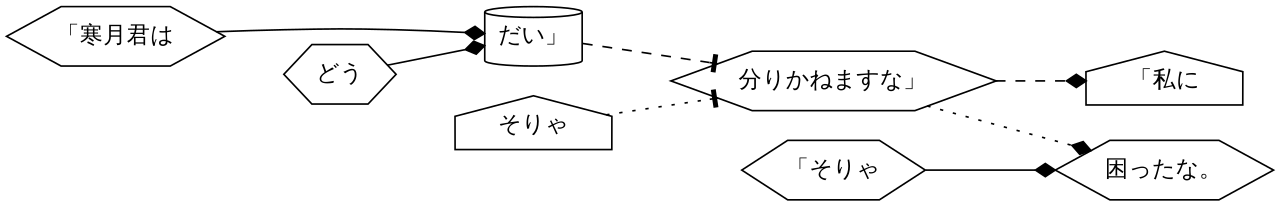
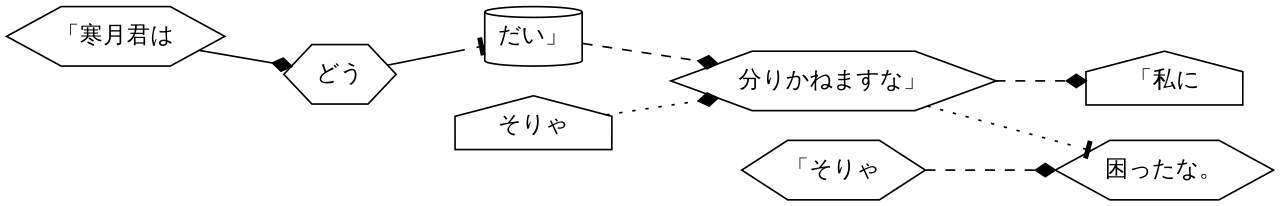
(341, 29) -> (236, 57)
(646, 53) -> (646, 53)
(426, 57) -> (426, 57)
(658, 107) -> (658, 107)
(999, 126) -> (999, 126)
(980, 170) -> (980, 170)
